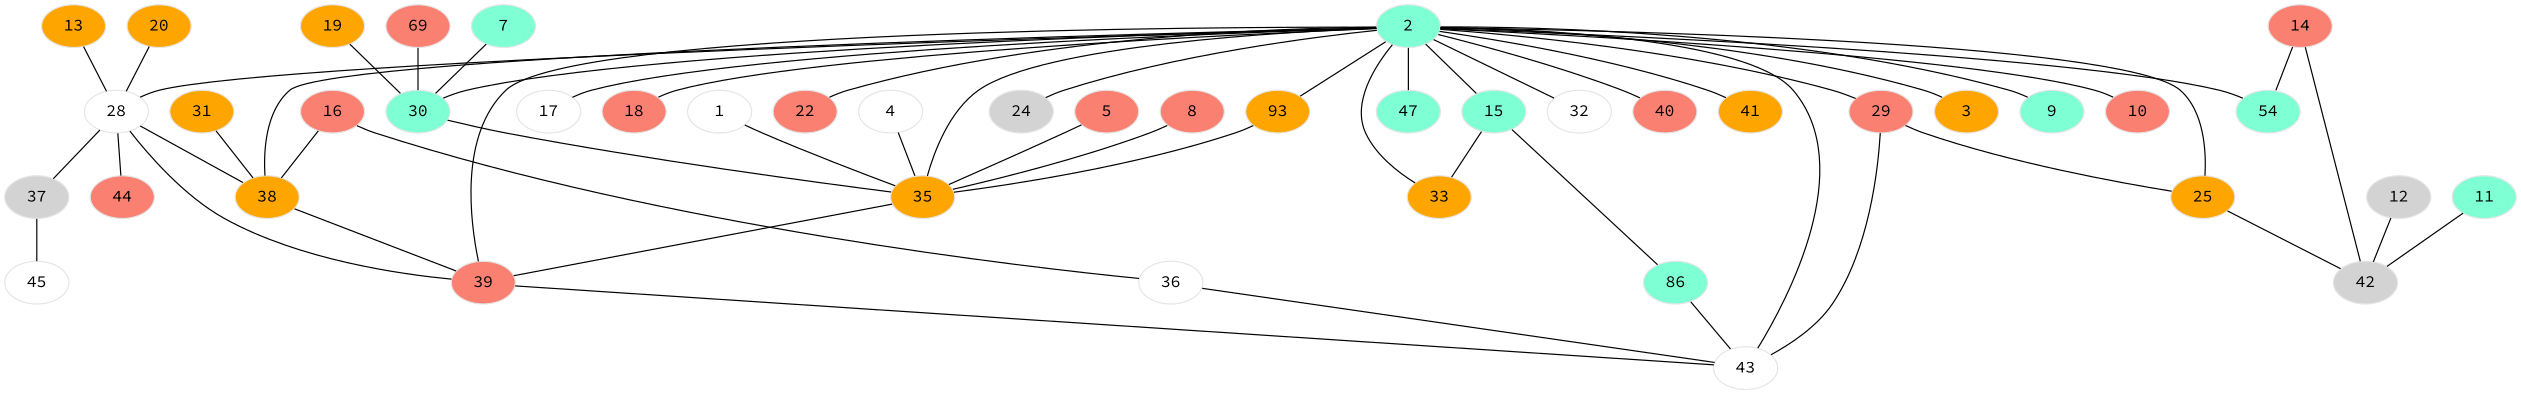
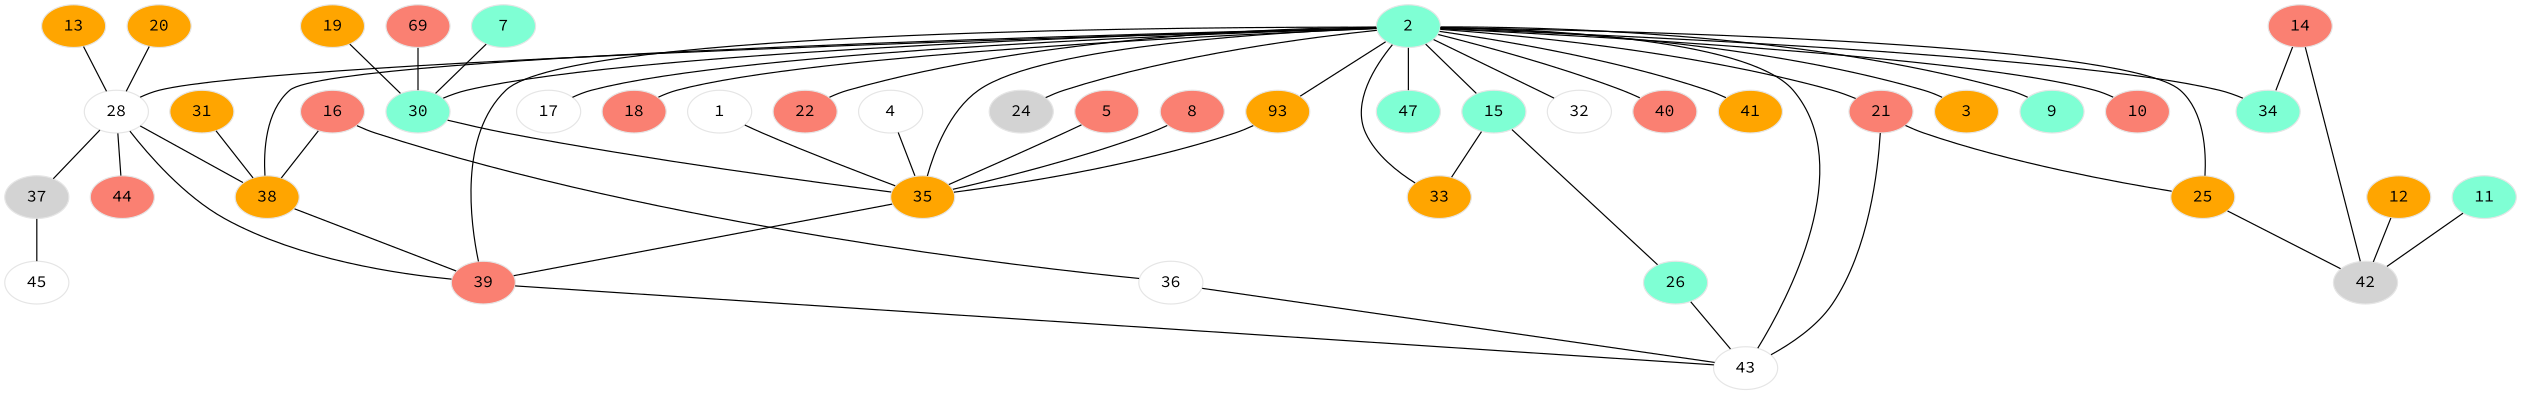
(1881, 112) -> (1881, 112)
(2268, 112) -> (2268, 112)
(2399, 197) -> (2399, 197)
(1676, 283) -> (1676, 283)
